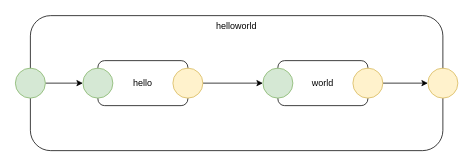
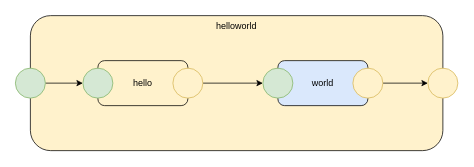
(143, 83) -> (143, 83)
(237, 83) -> (237, 83)
(323, 83) -> (323, 83)
